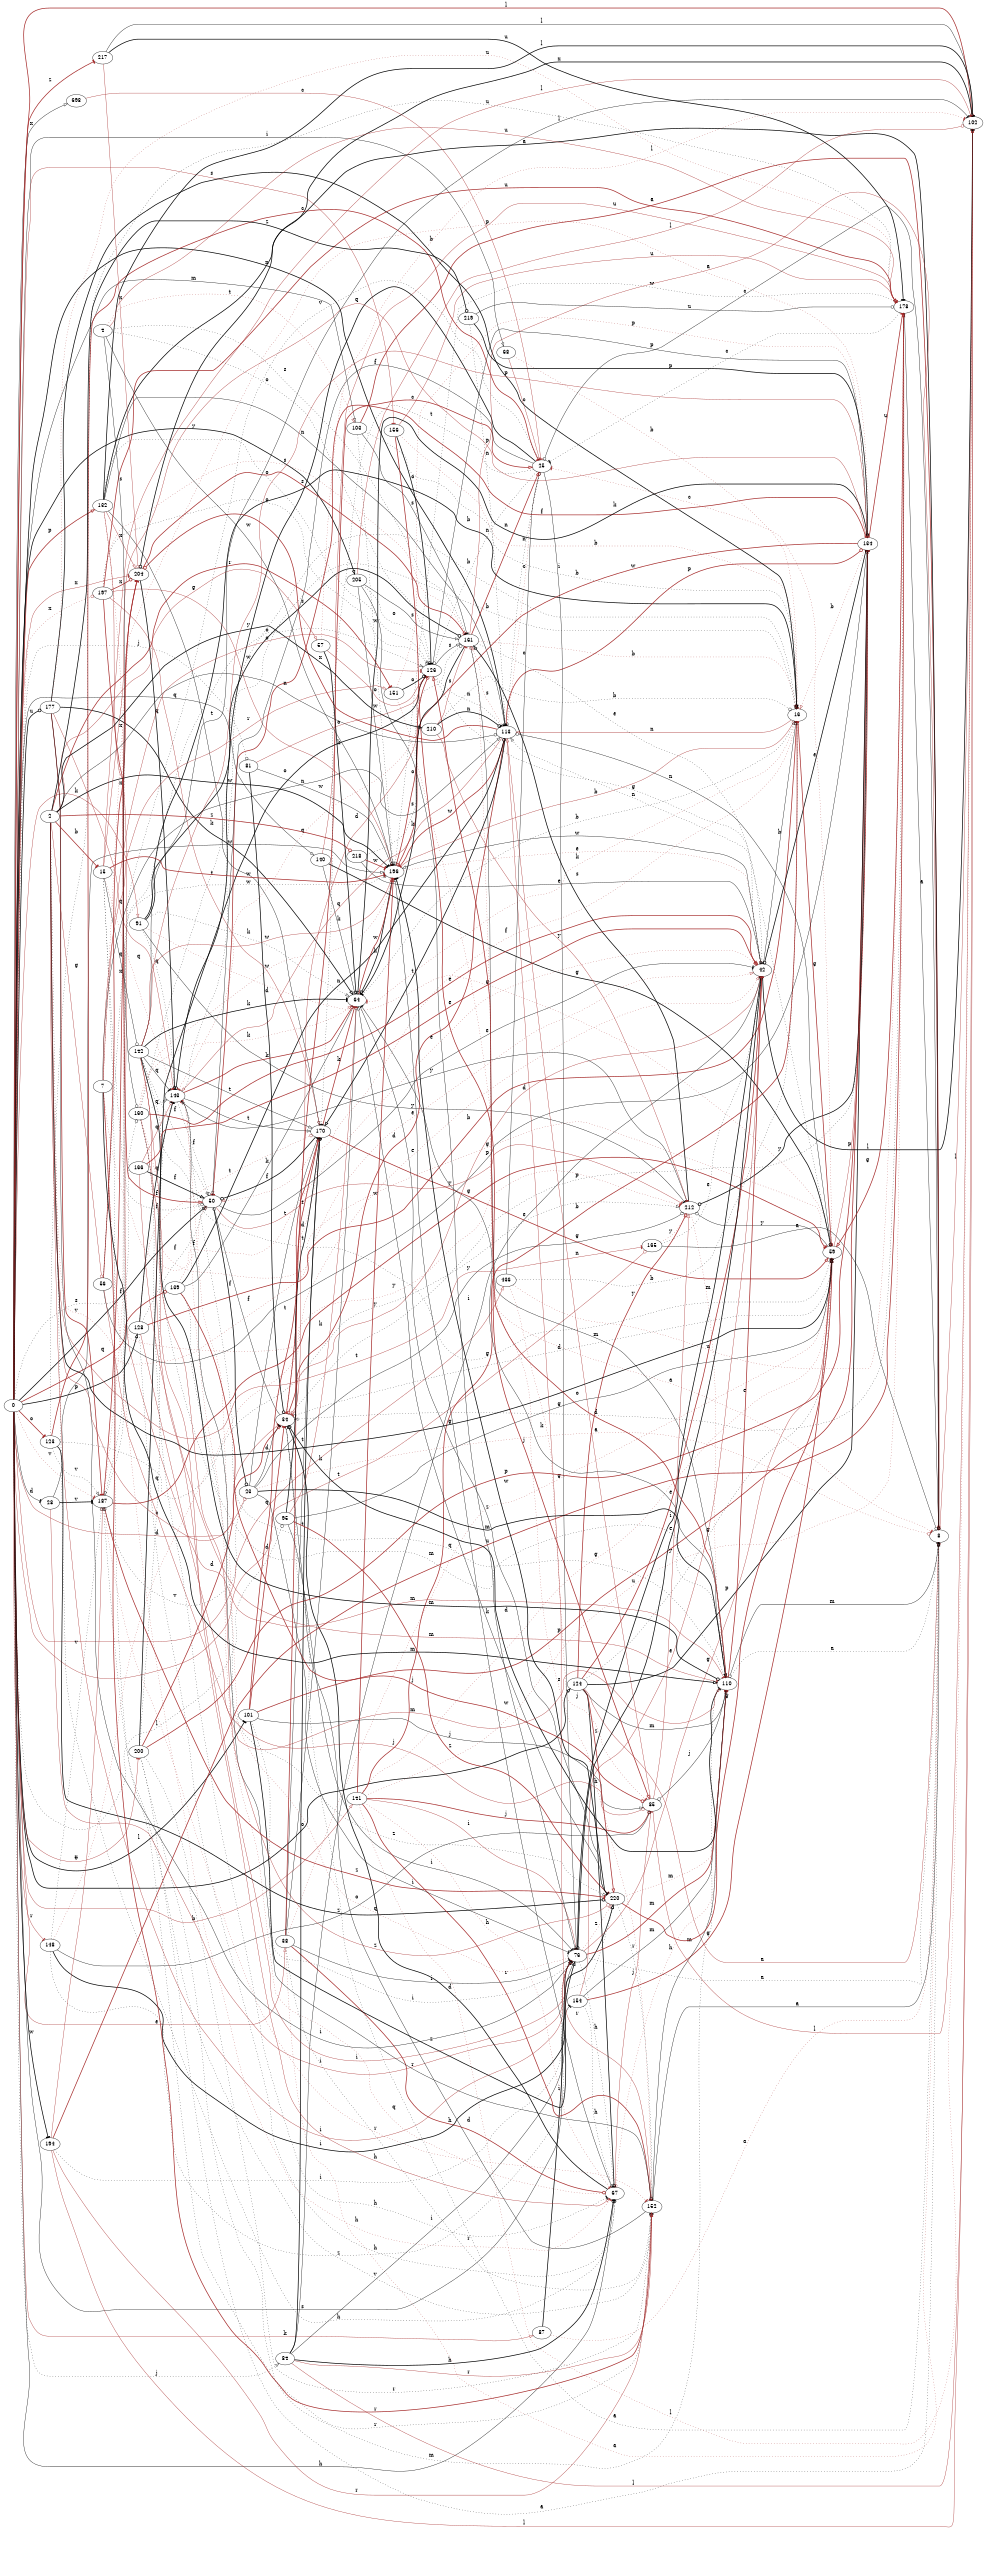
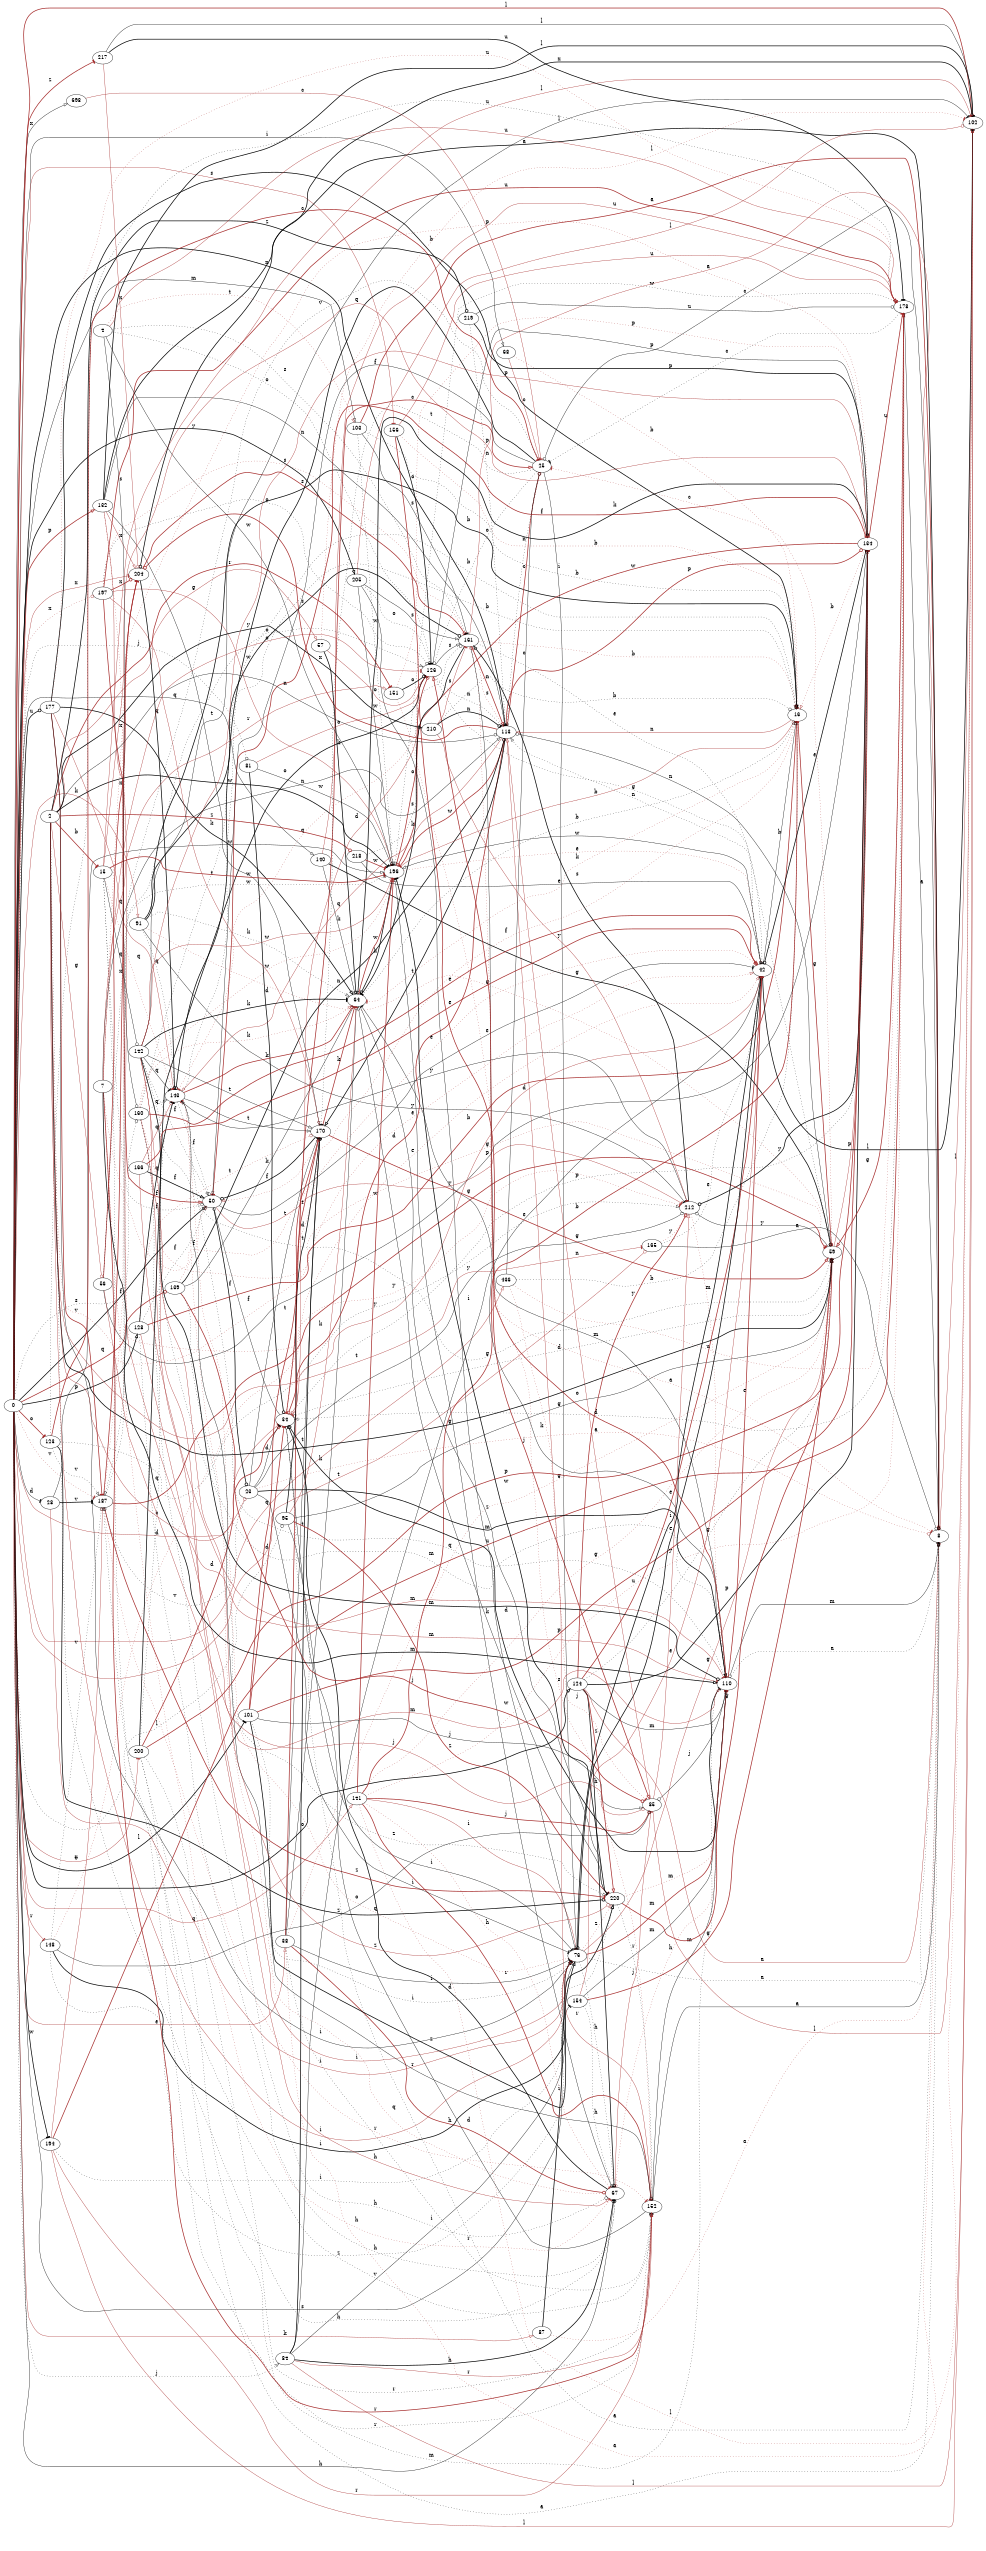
(276, 486) -> none
(487, 530) -> (487, 530)
(503, 559) -> (487, 685)
(522, 600) -> (522, 600)
(218, 1813) -> (218, 1813)
(194, 1919) -> (194, 1919)
